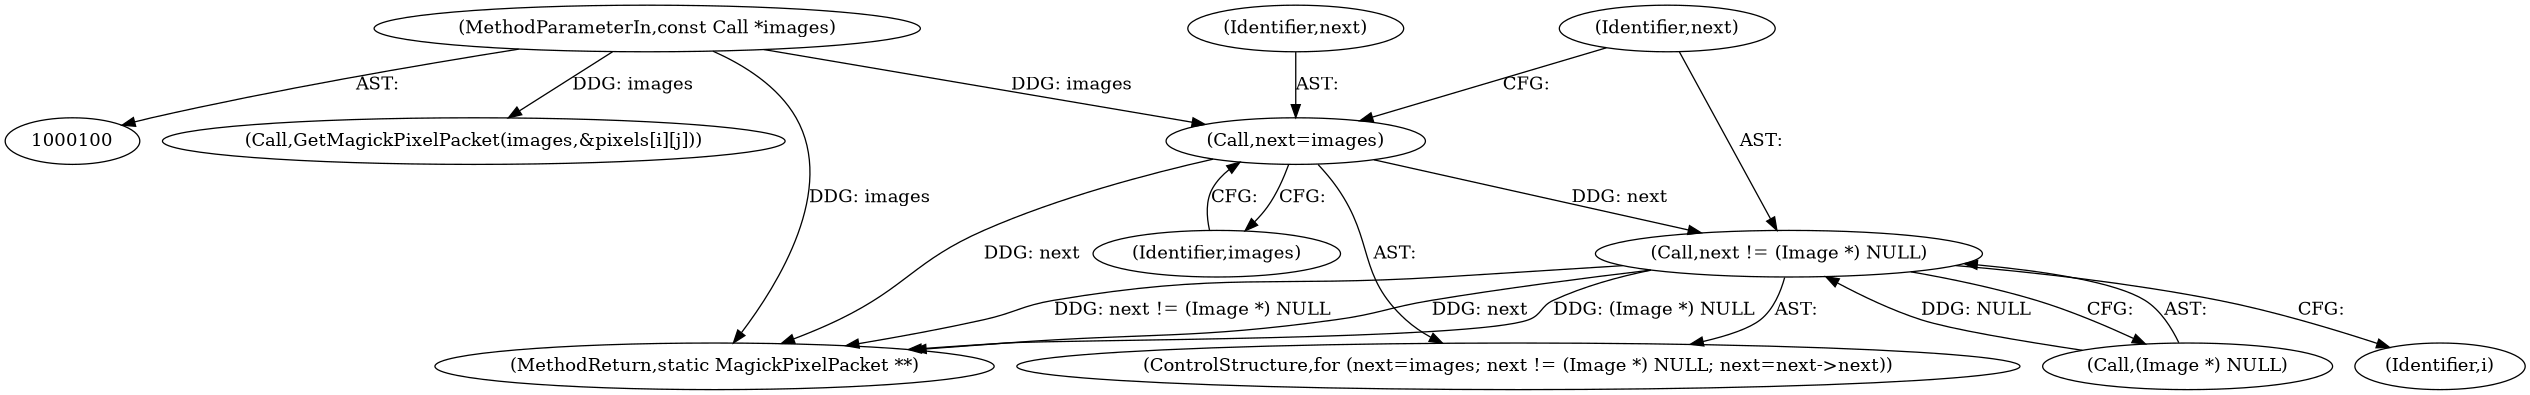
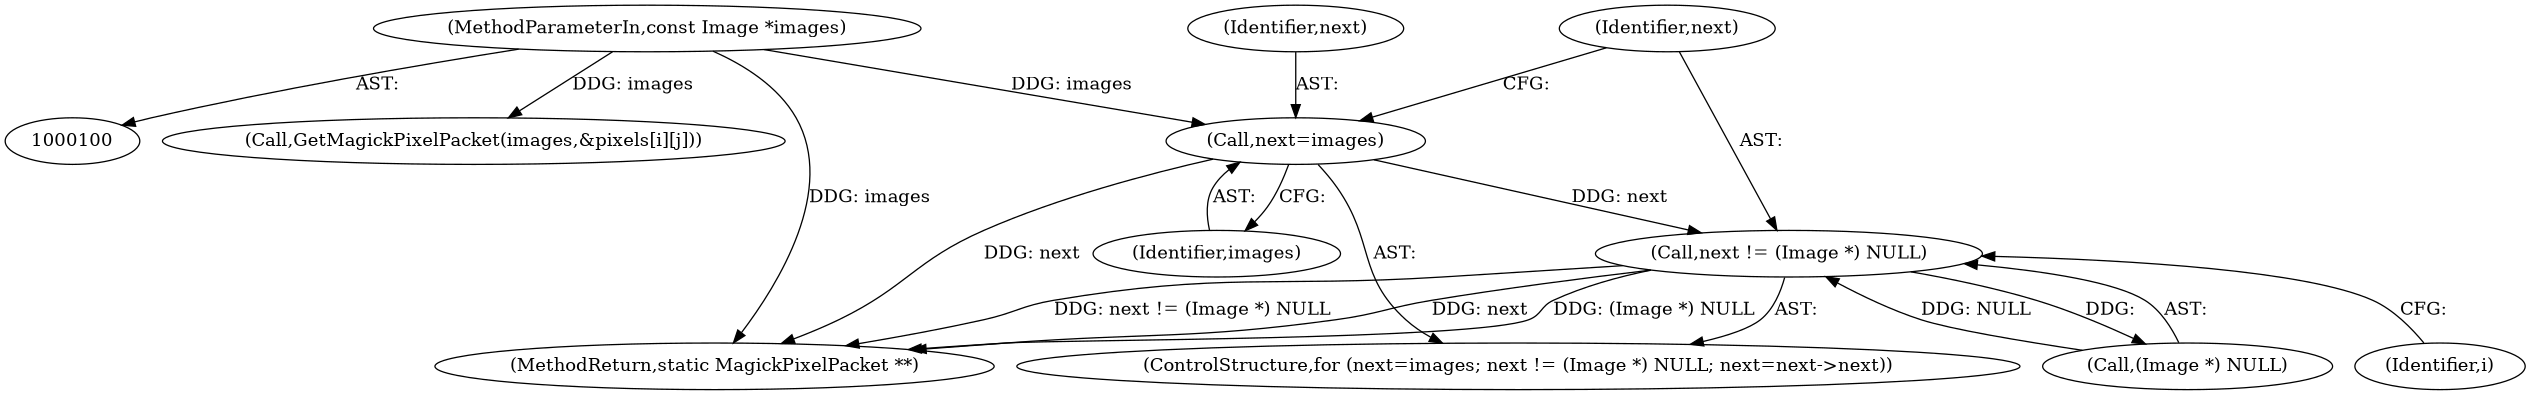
(647, 28) -> (647, 28)
(1238, 197) -> (1238, 197)
(2169, 291) -> (2219, 270)
(2113, 310) -> (2113, 310)
